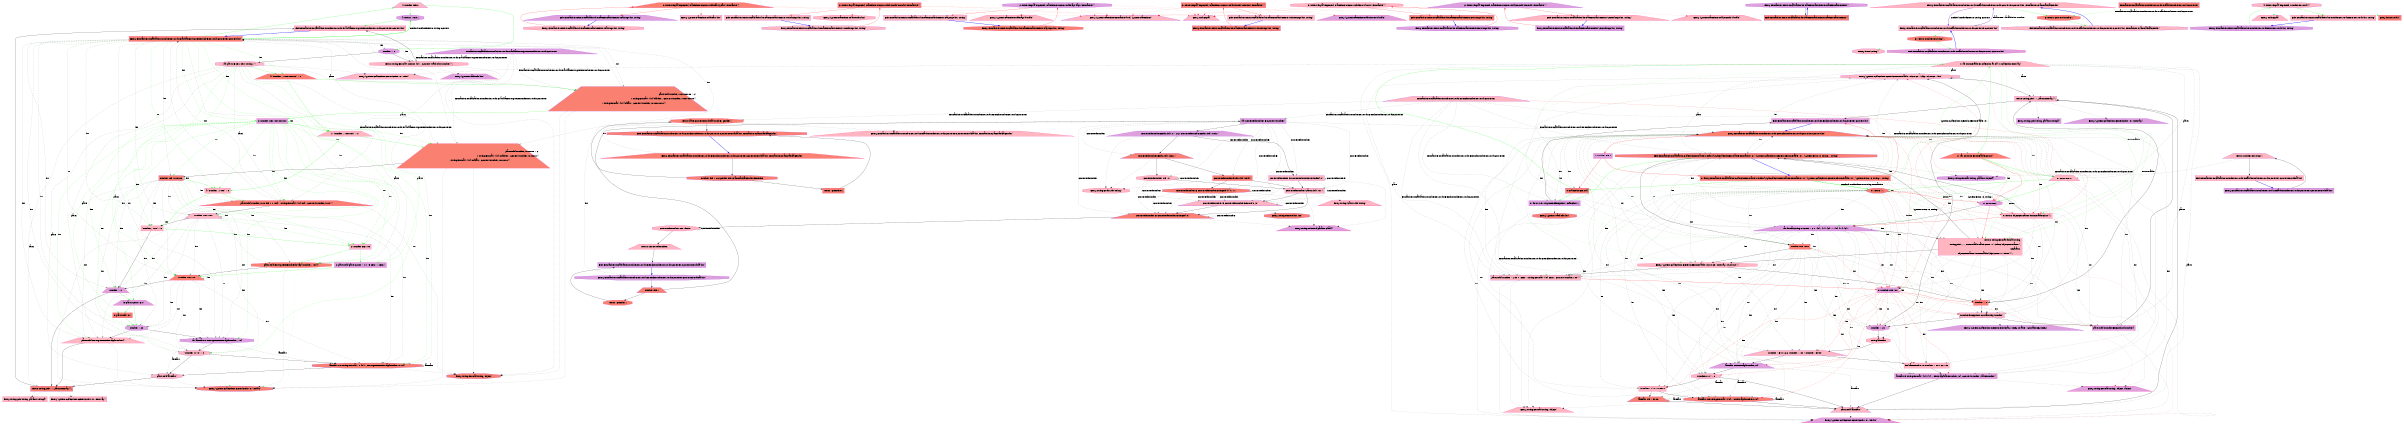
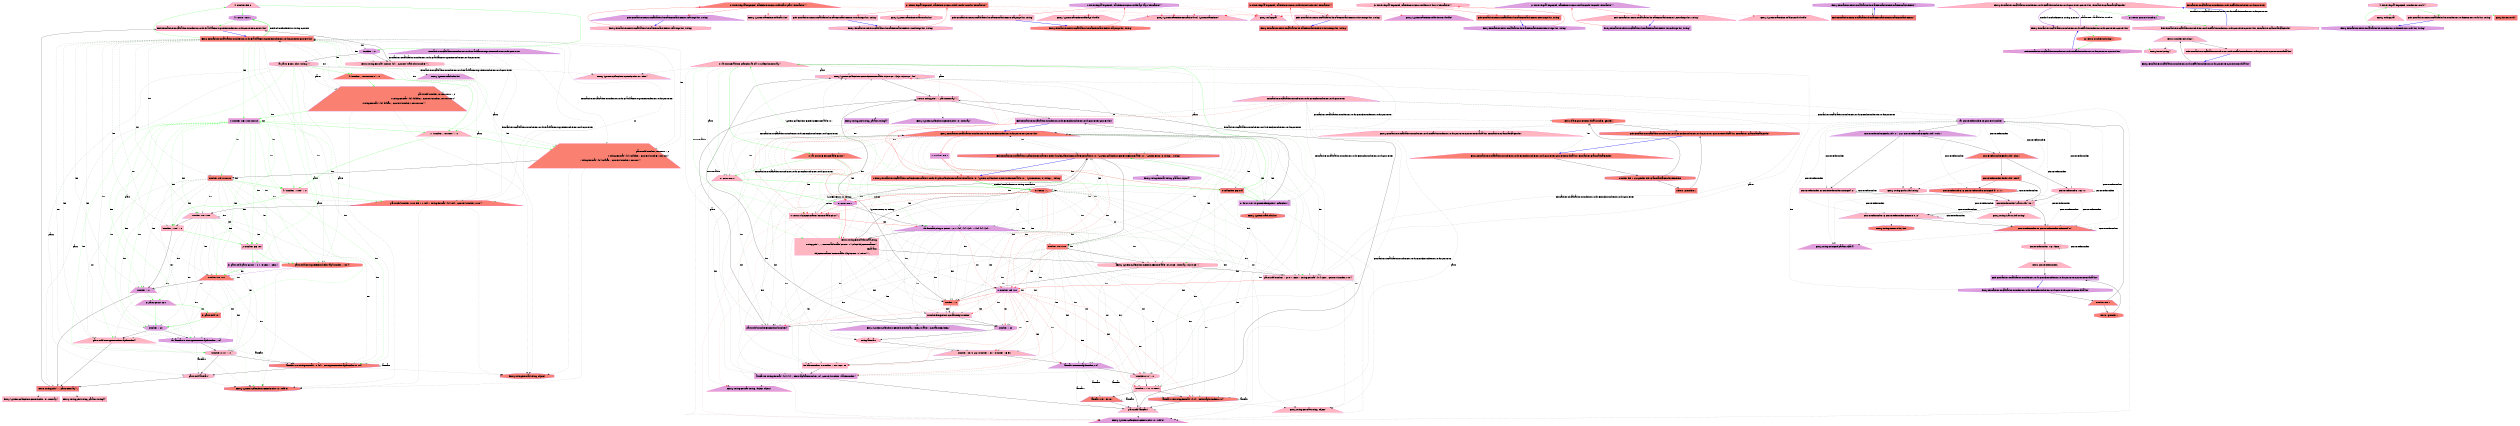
(2059, 18) -> (2143, 18)
(95, 160) -> none
(2113, 175) -> (2171, 45)
none -> (1997, 196)
(233, 271) -> (264, 271)
(1983, 272) -> (797, 293)
